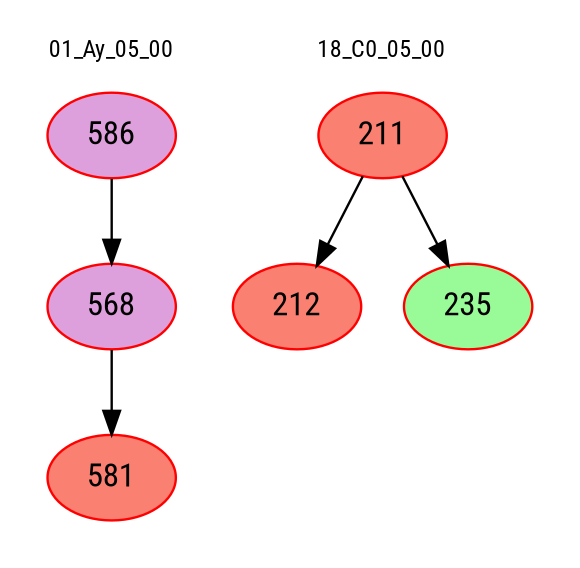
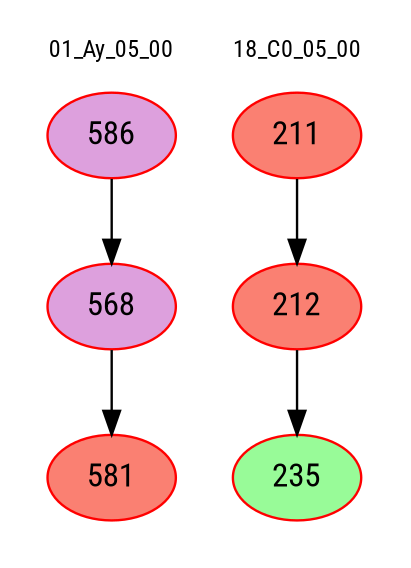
(420, 210) -> (297, 380)
